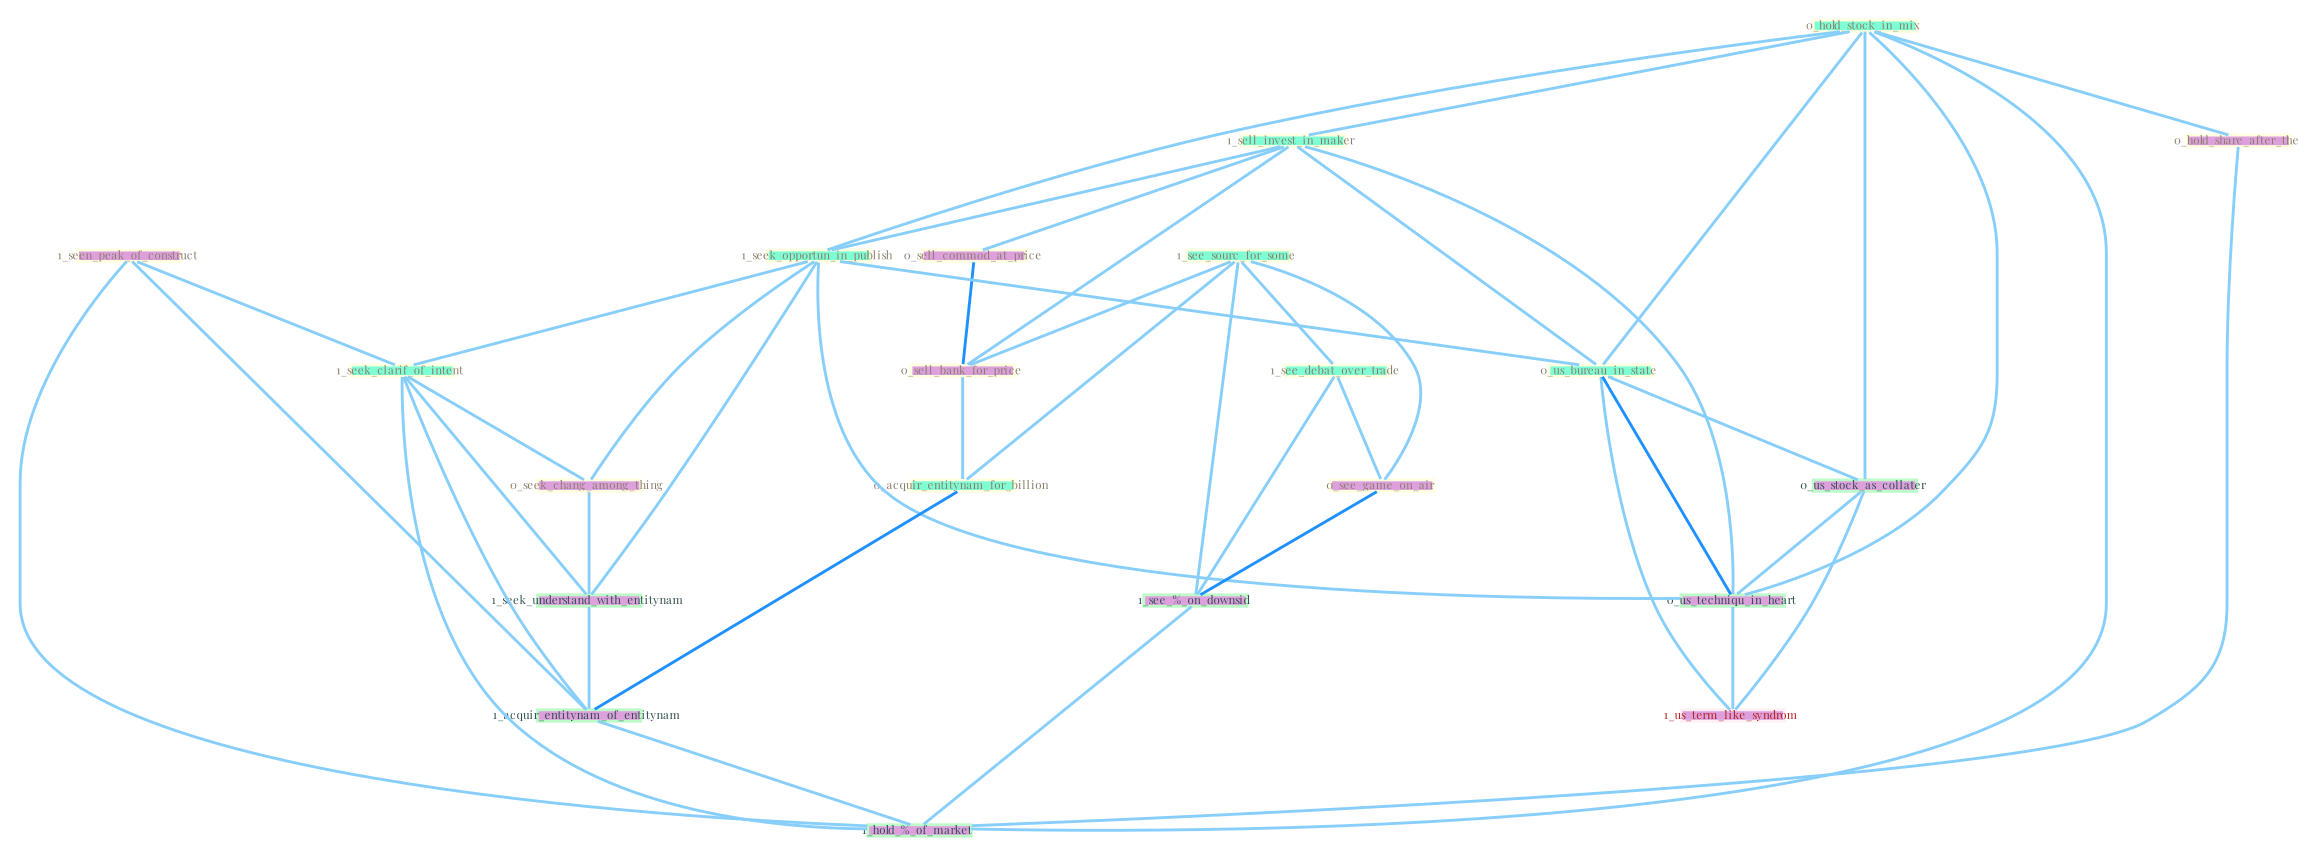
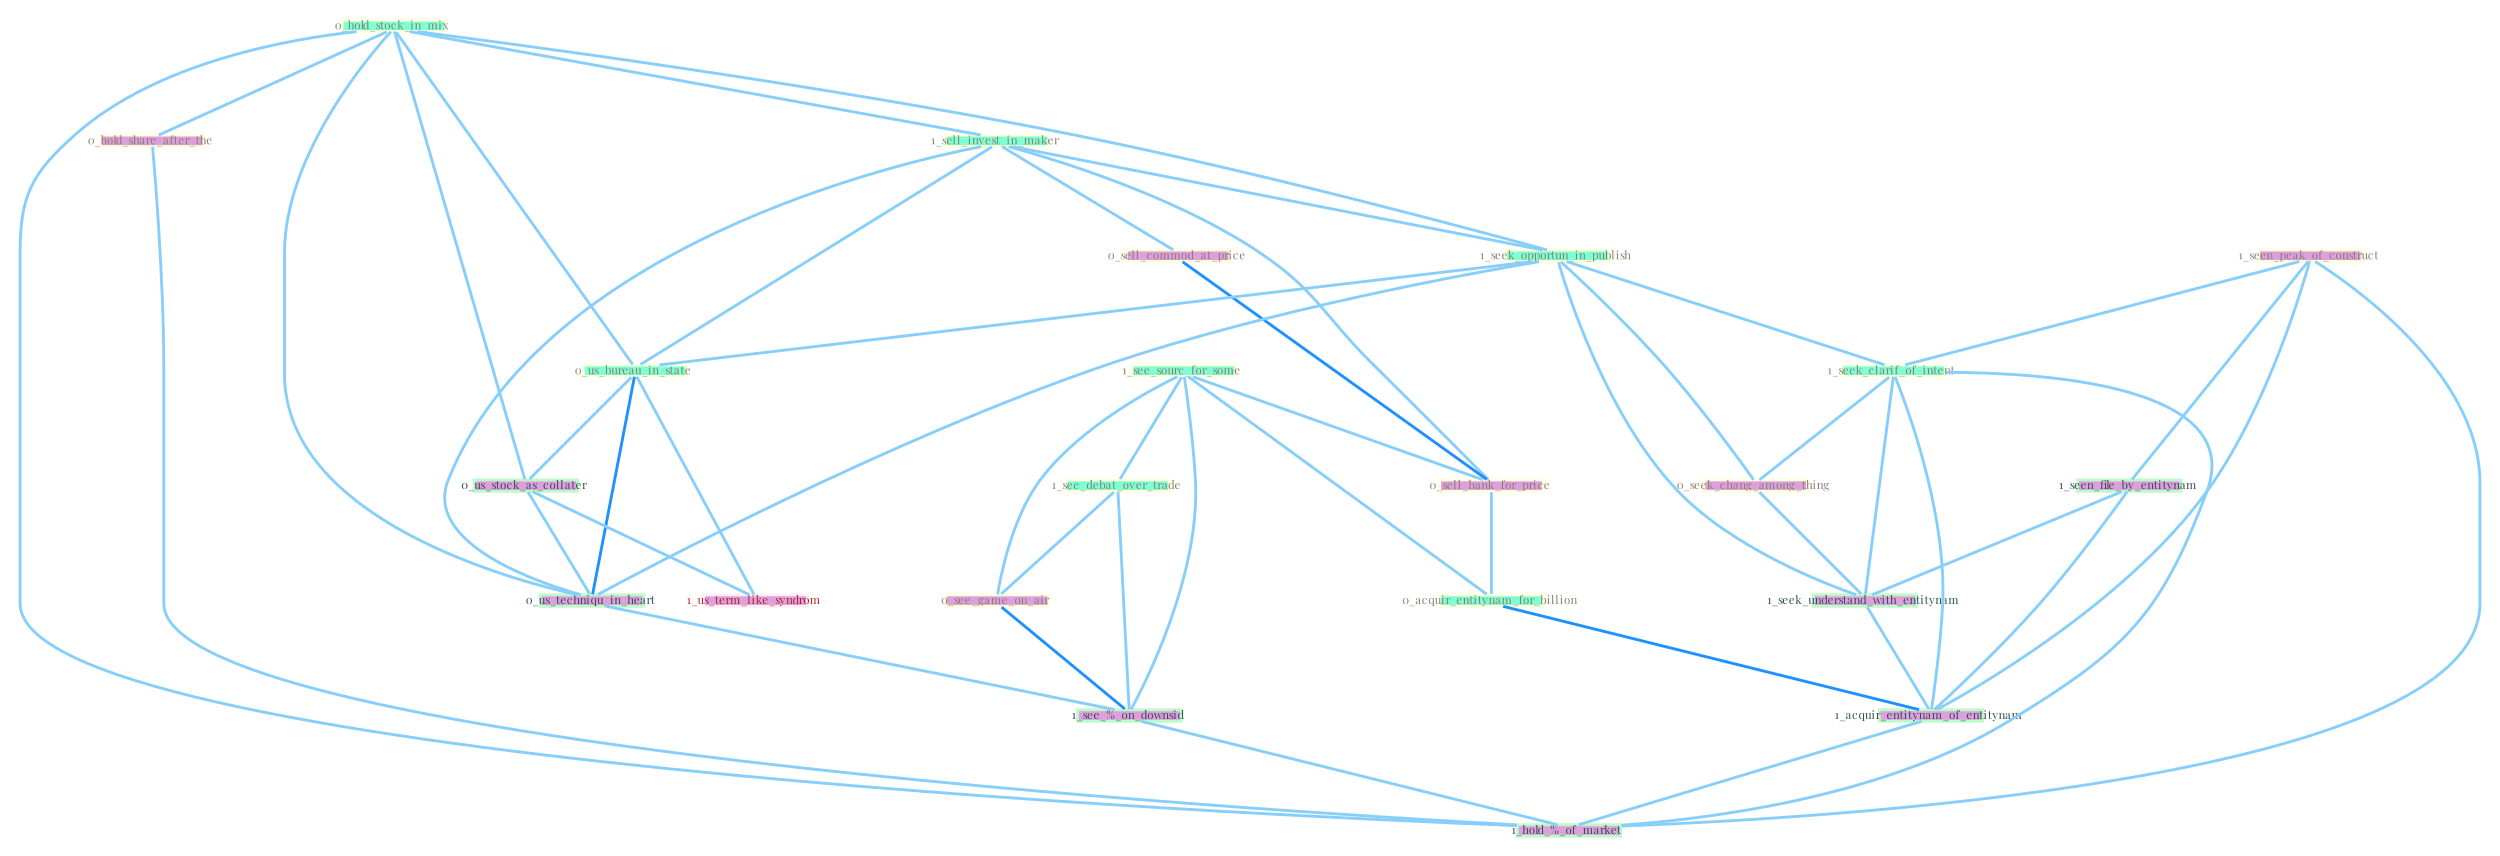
none -> (2129, 486)
(1733, 658) -> (861, 658)
